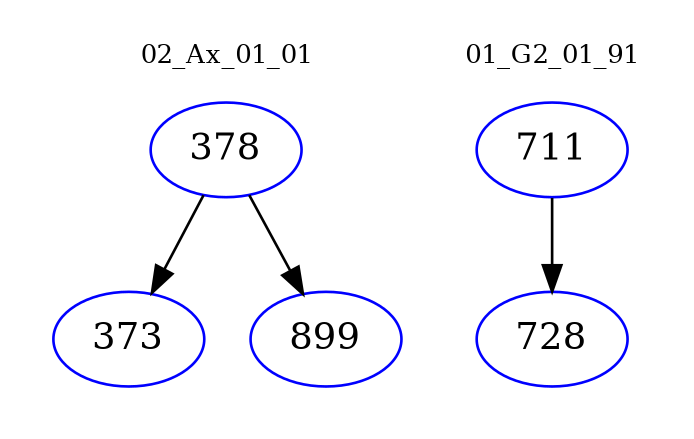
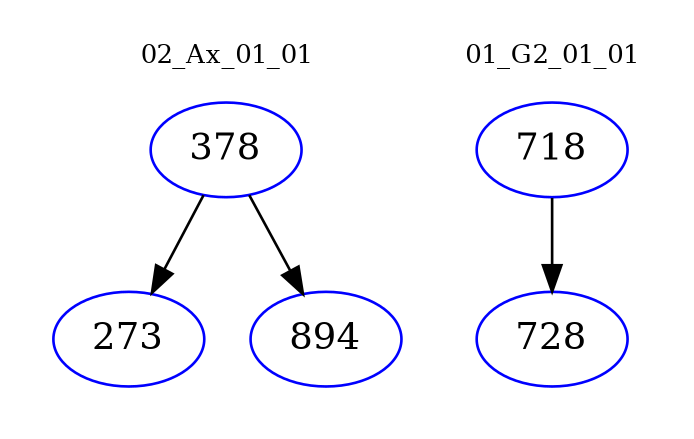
(553, 57) -> (553, 57)
(552, 150) -> (552, 150)
(129, 339) -> (129, 339)
(326, 339) -> (326, 339)
